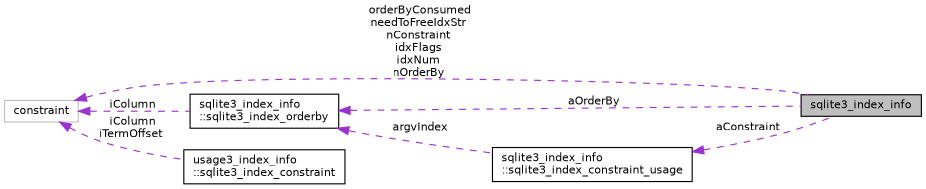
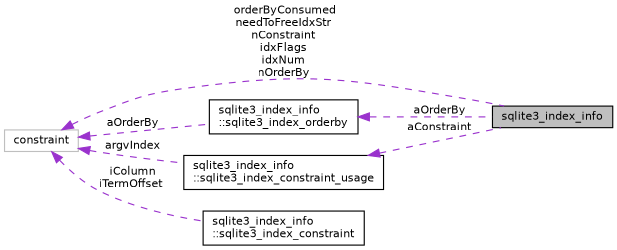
(131, 105) -> (131, 123)
(420, 143) -> (137, 157)
(264, 167) -> (284, 228)
